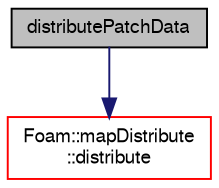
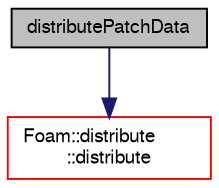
(109, 148) -> (109, 148)
